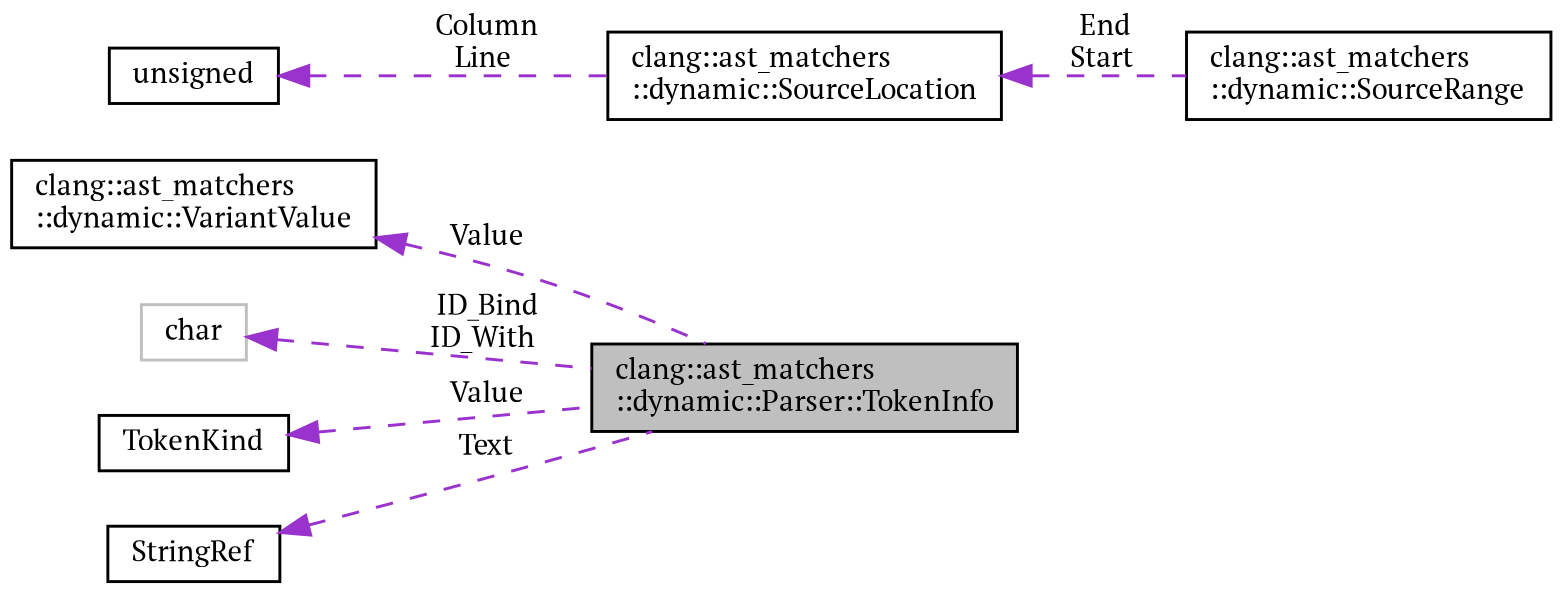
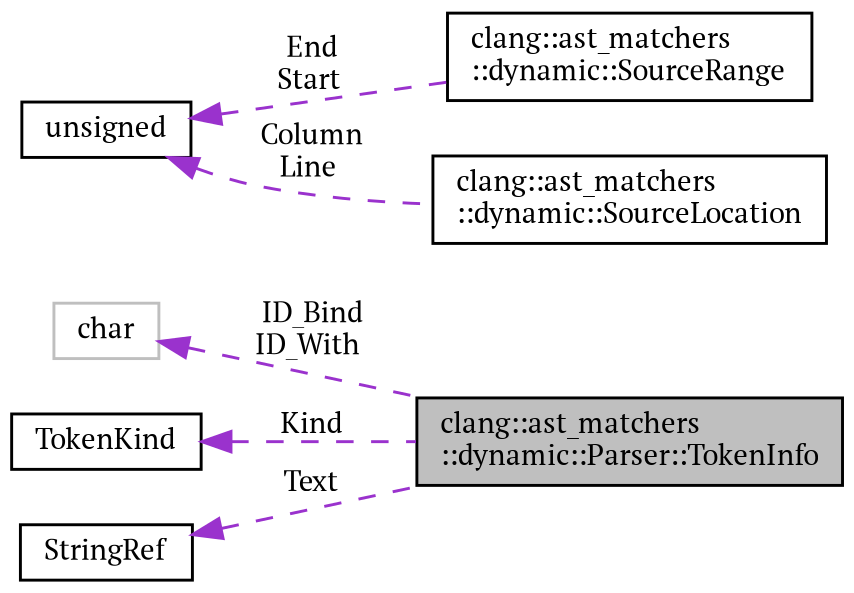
(1109, 76) -> (334, 98)
(194, 204) -> none
(484, 395) -> (309, 426)
